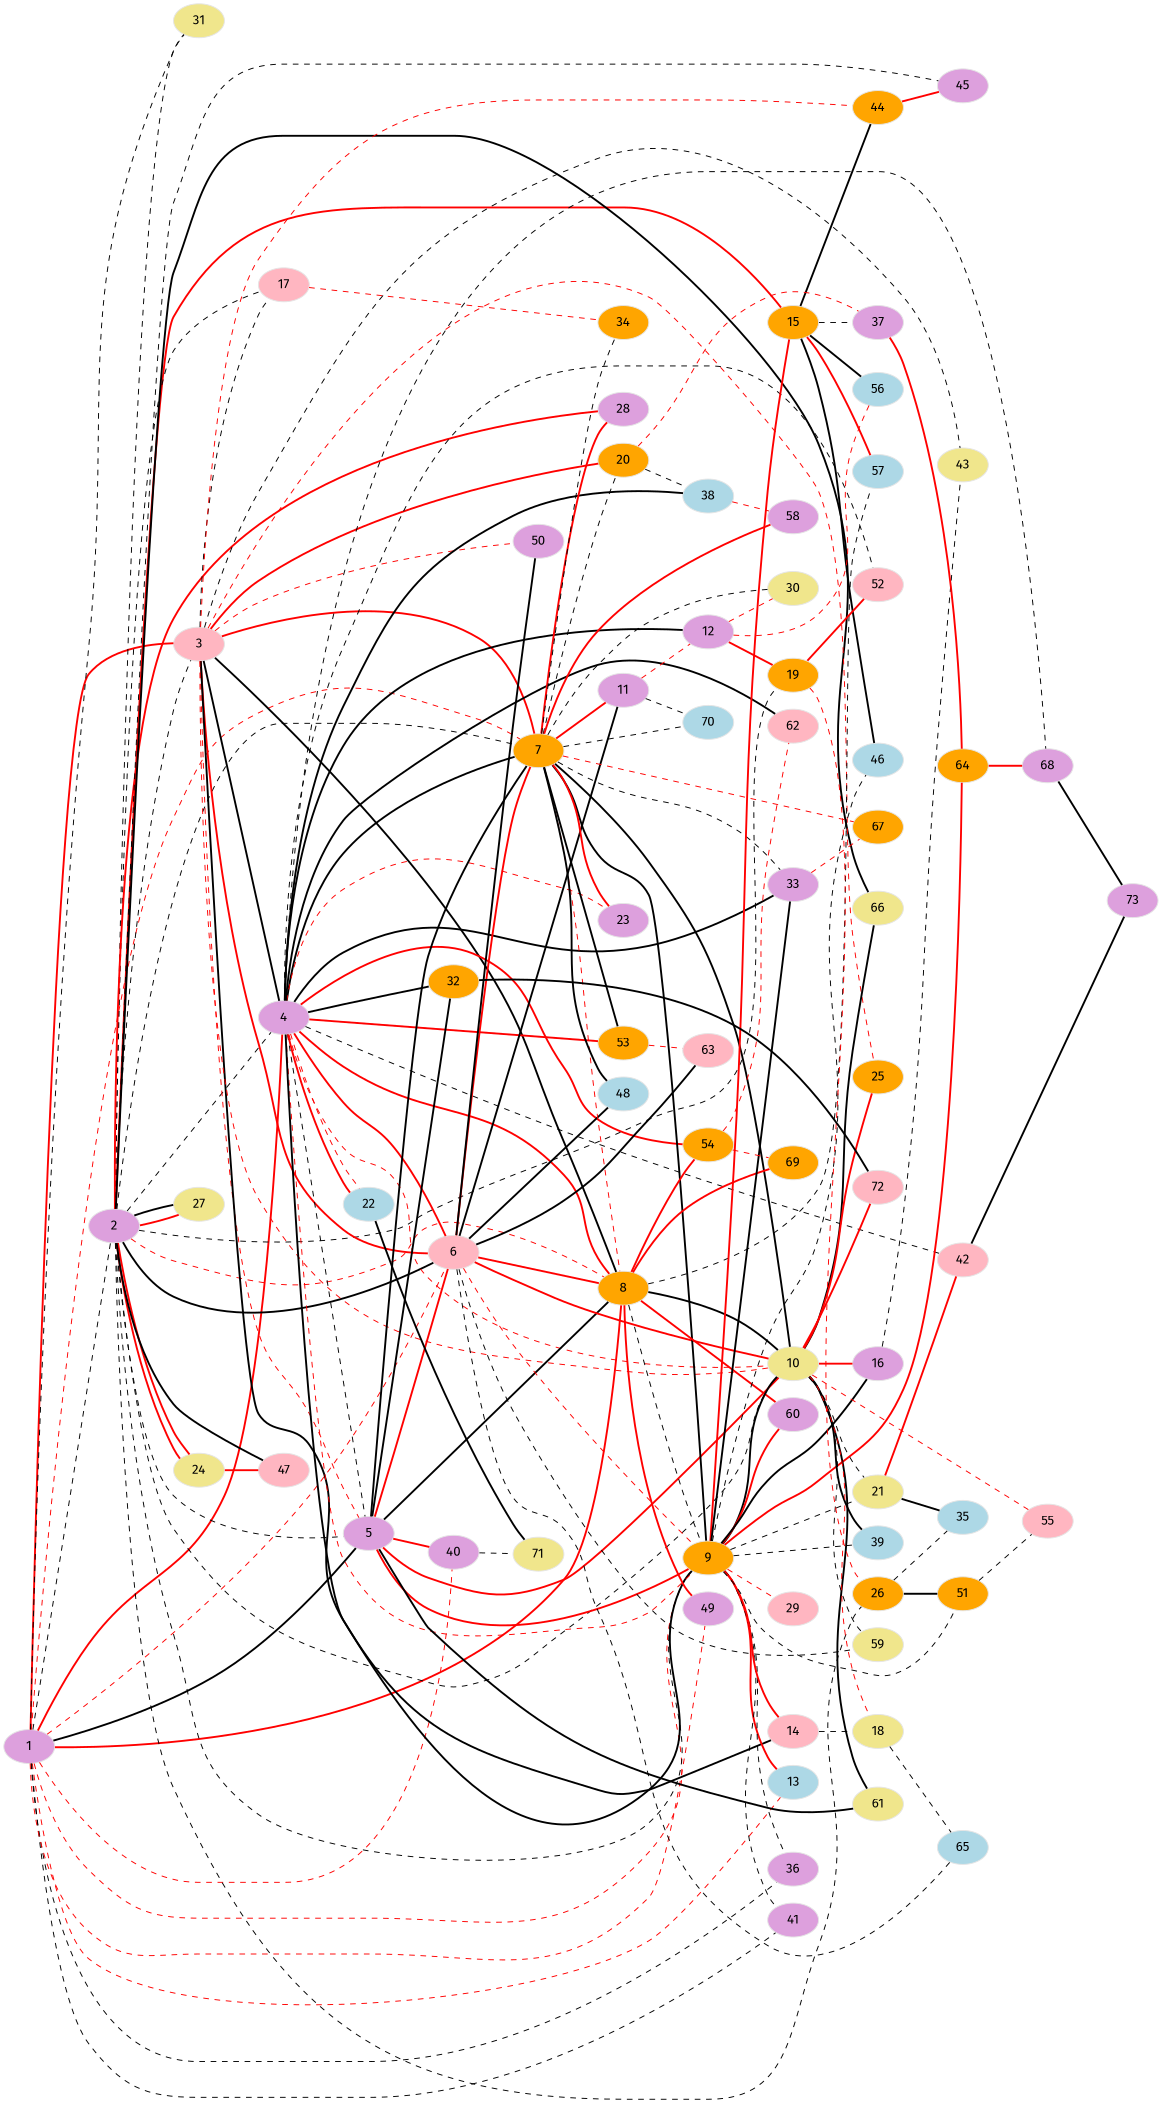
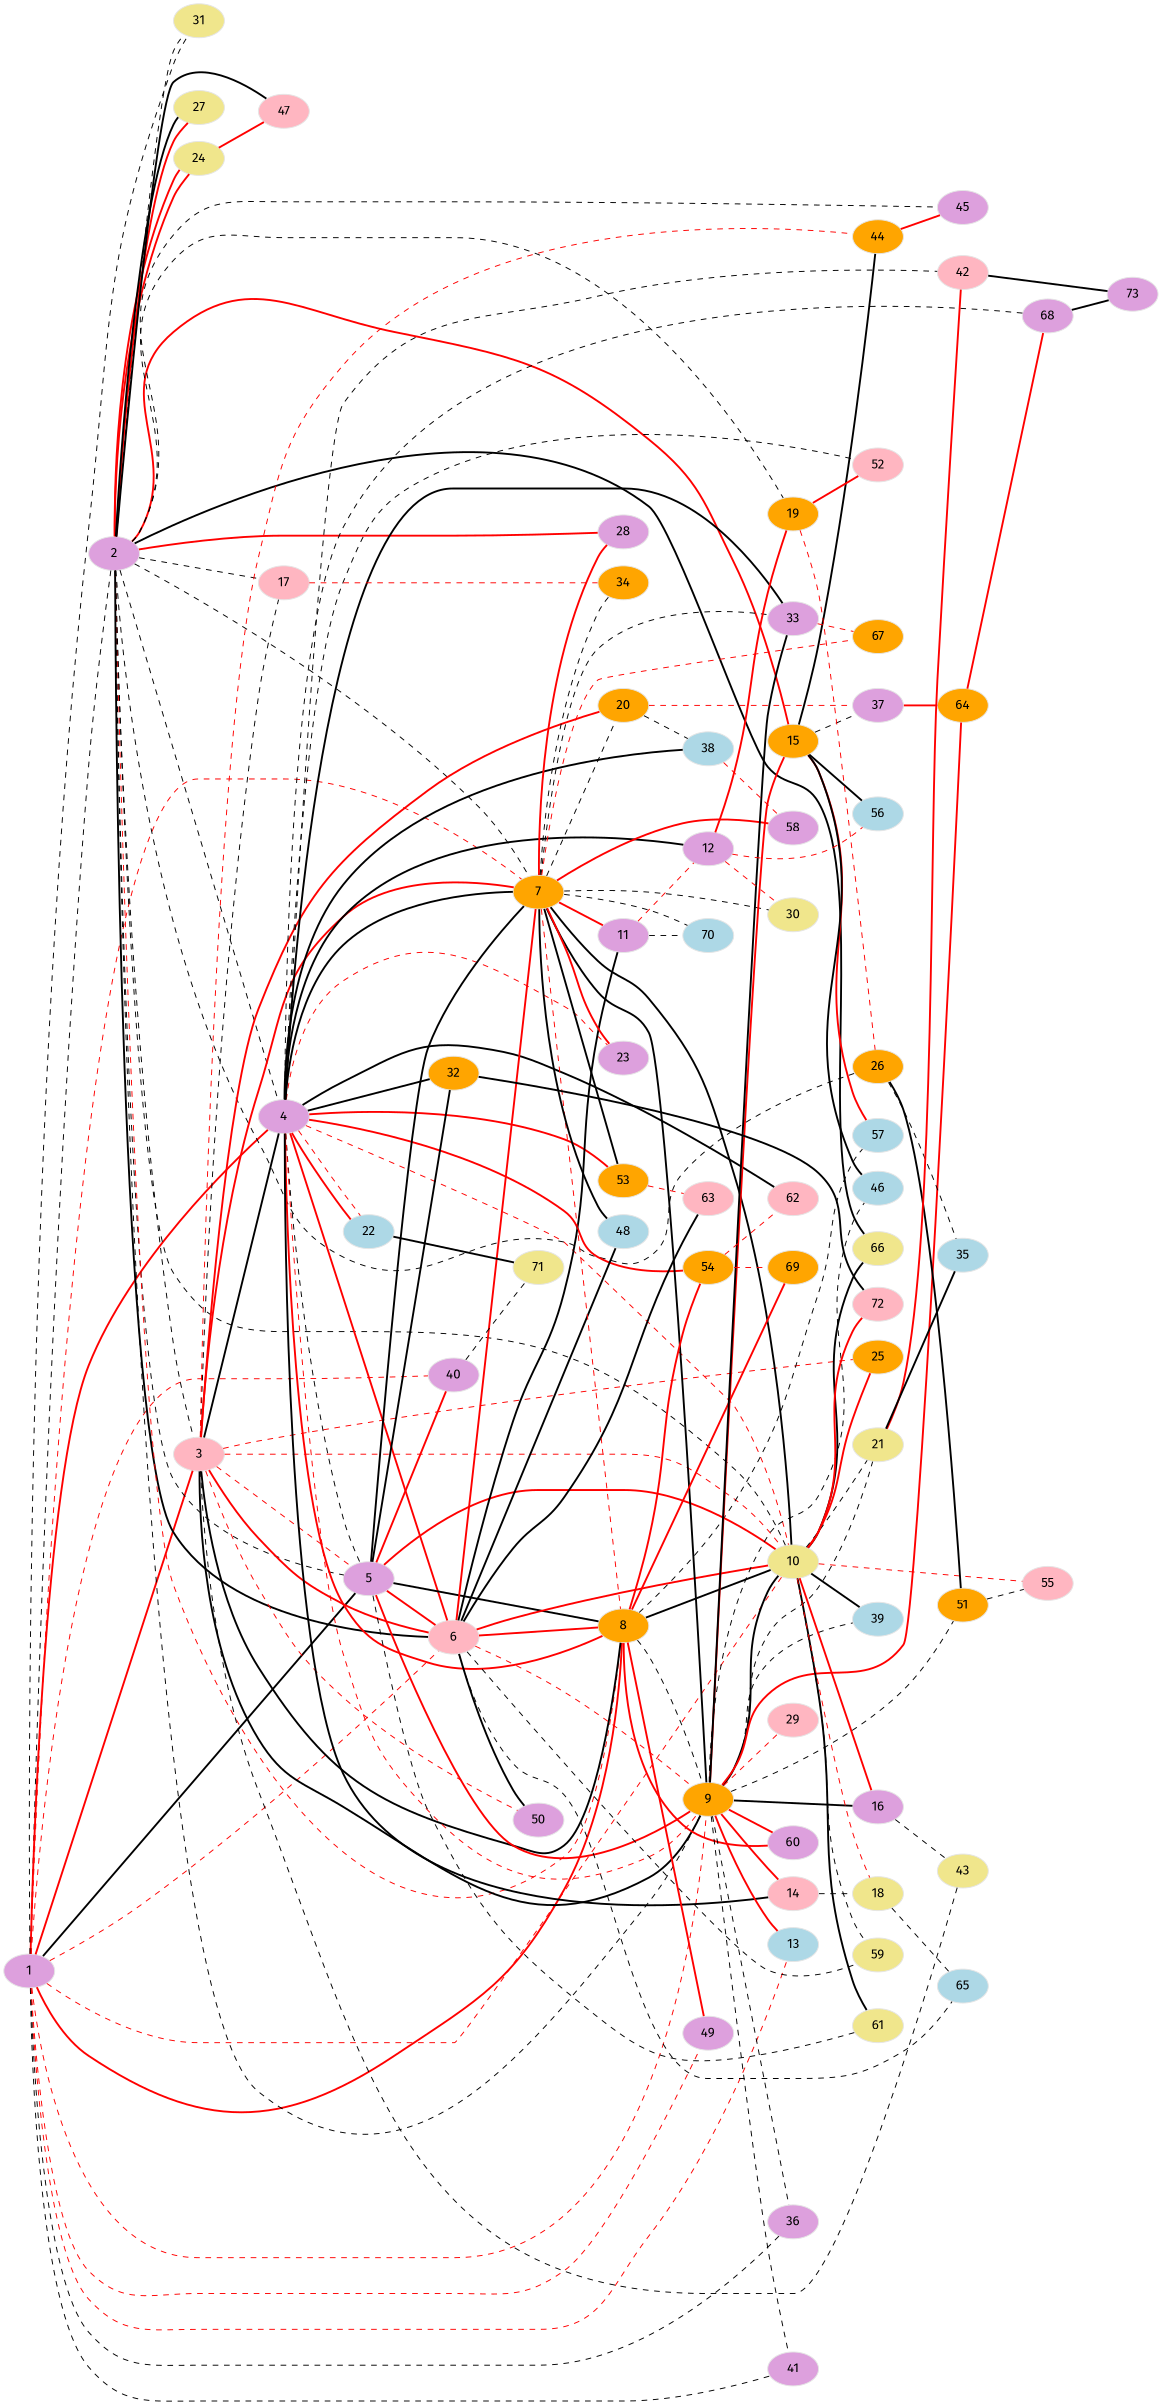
(580, 1745) -> (514, 1944)
none -> (485, 2004)
